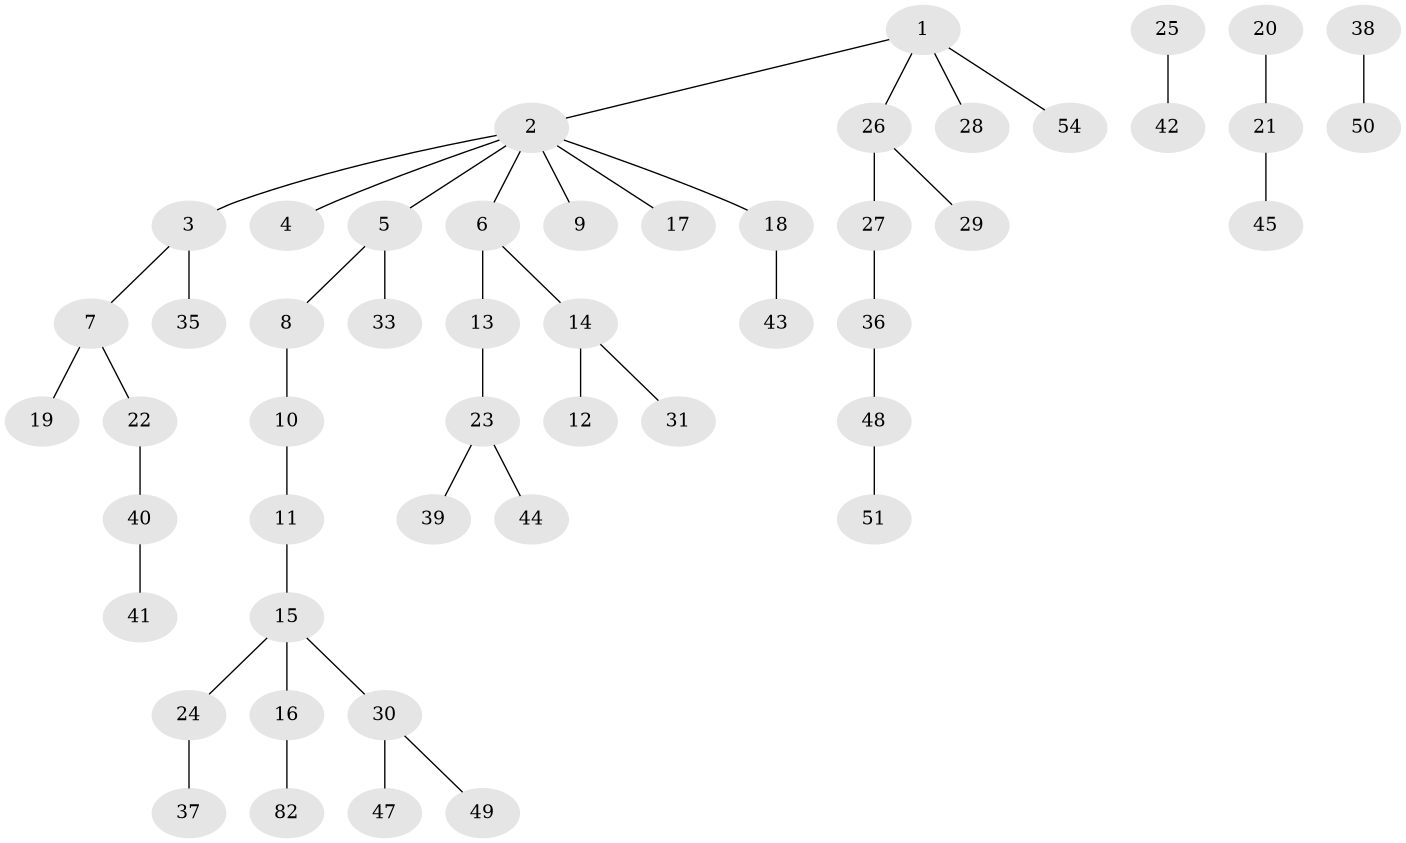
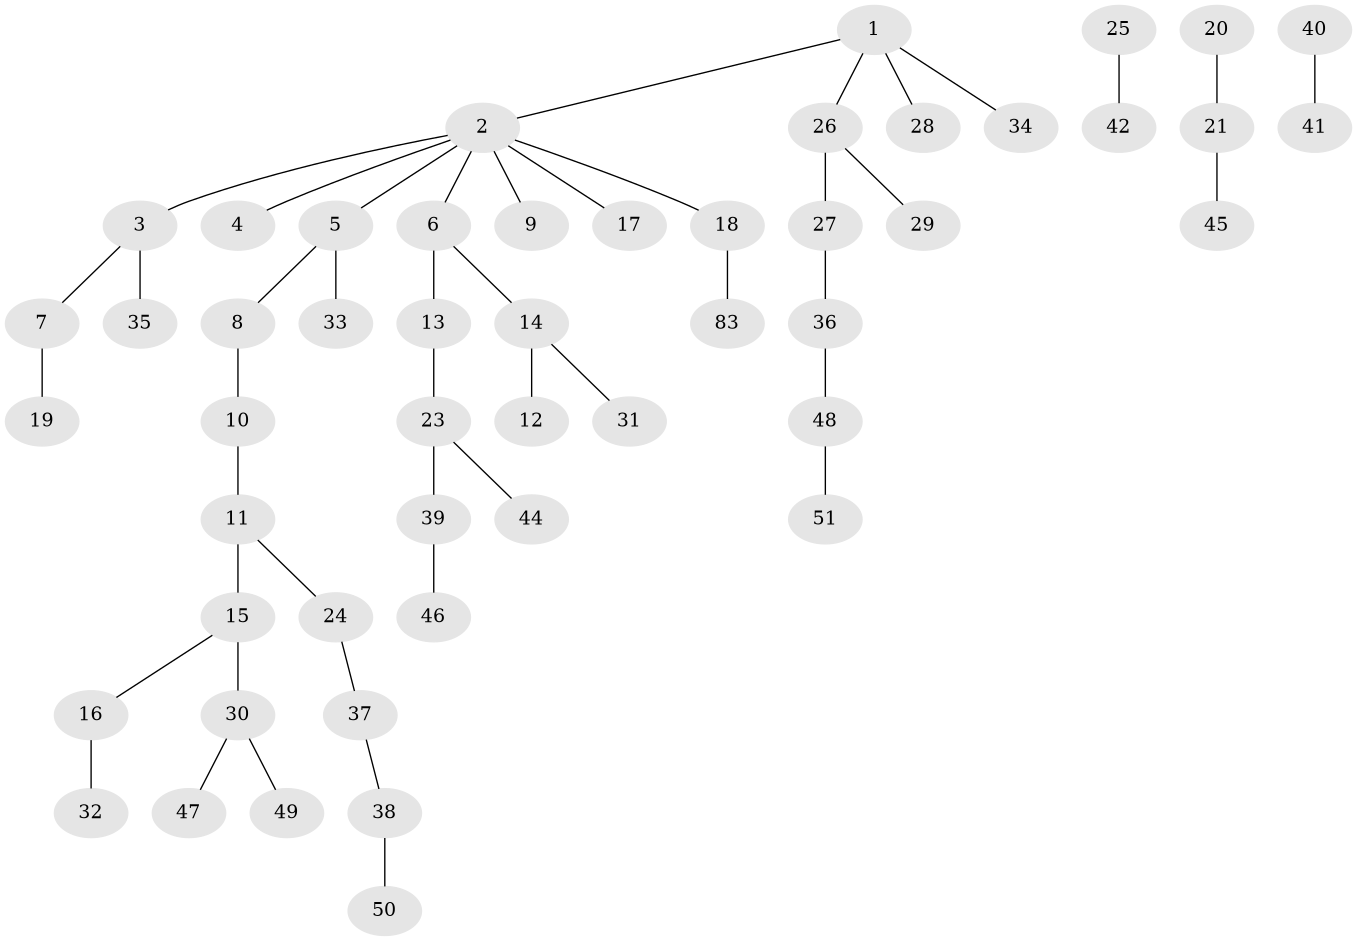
(1070, 128) -> (1021, 128)
(776, 324) -> (727, 324)
(140, 422) -> none
none -> (434, 617)
(238, 666) -> (287, 568)
none -> (373, 764)
(287, 813) -> (91, 813)
